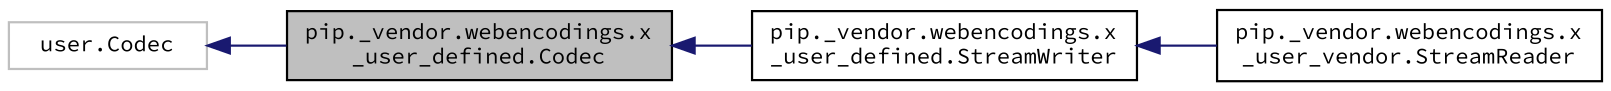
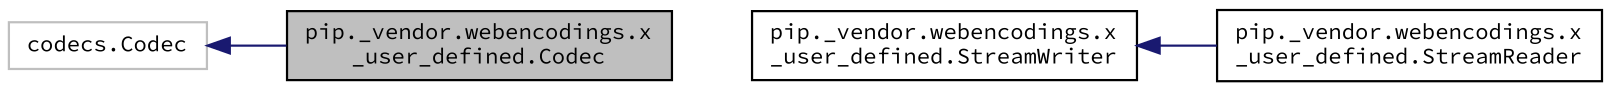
(108, 46) -> (108, 46)
(723, 46) -> none
(1410, 46) -> (1410, 46)
